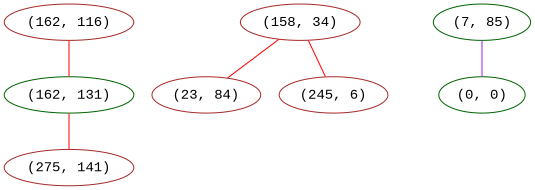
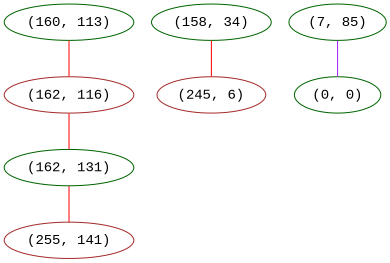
none -> (69, 22)
(300, 22) -> (211, 22)
(206, 95) -> none
(69, 168) -> (69, 240)
